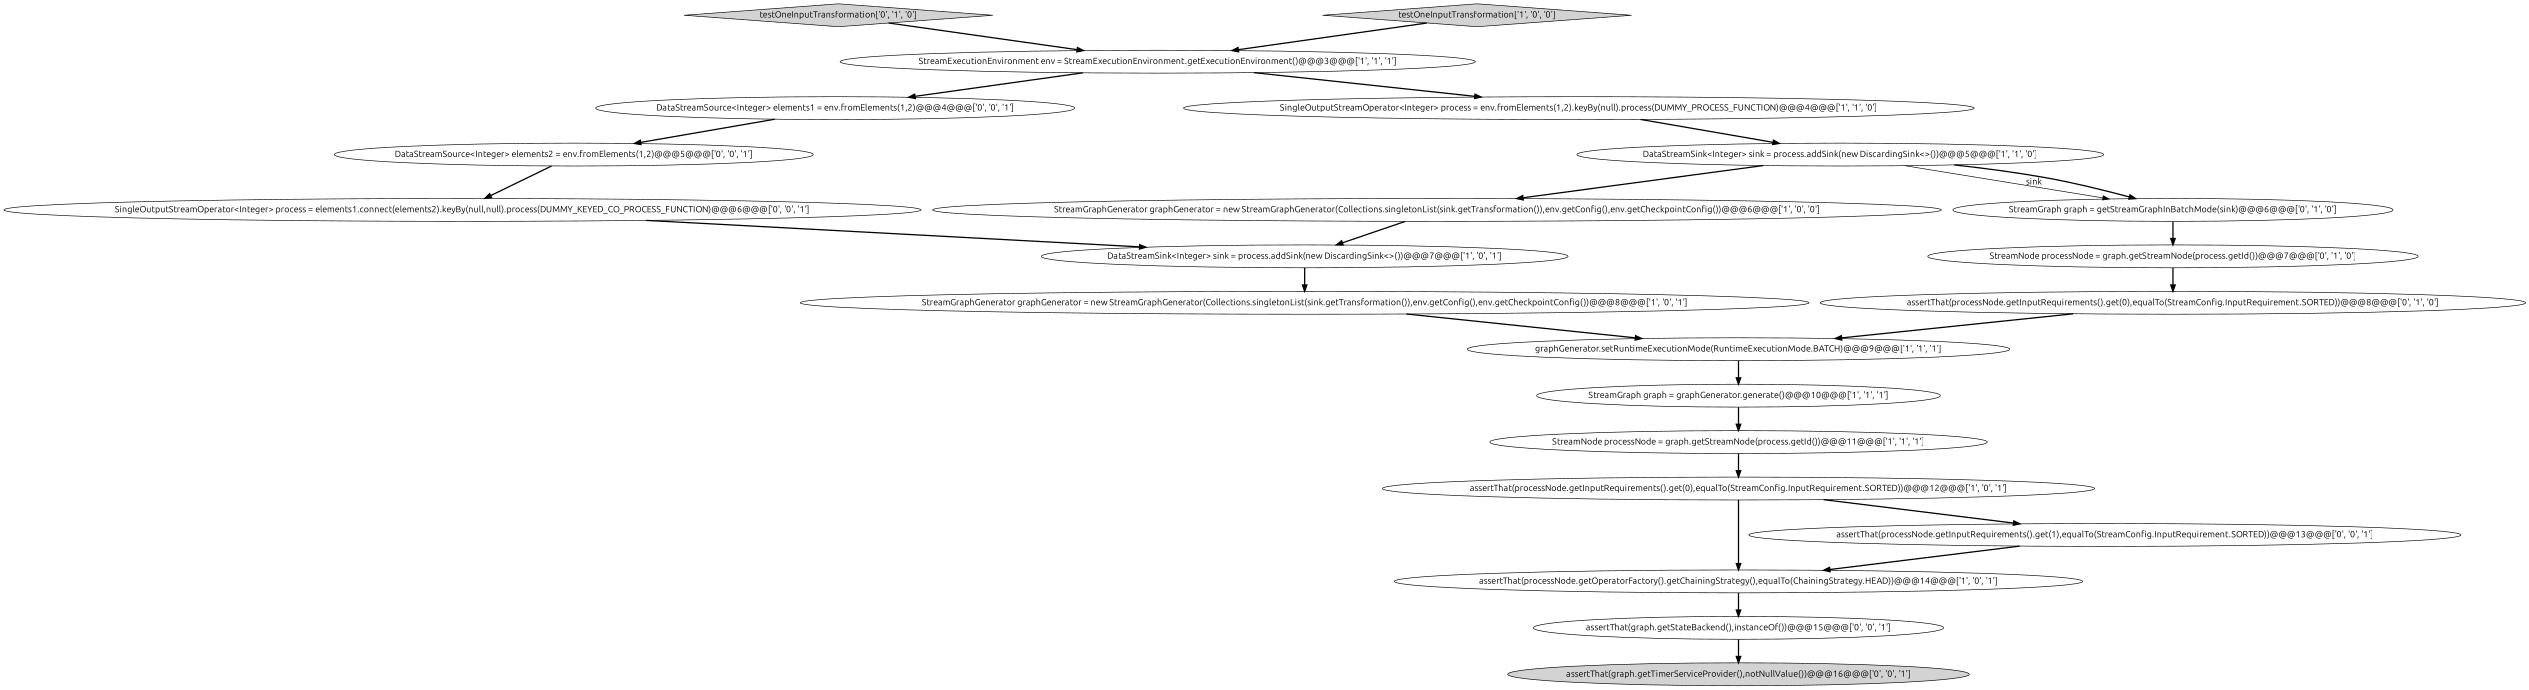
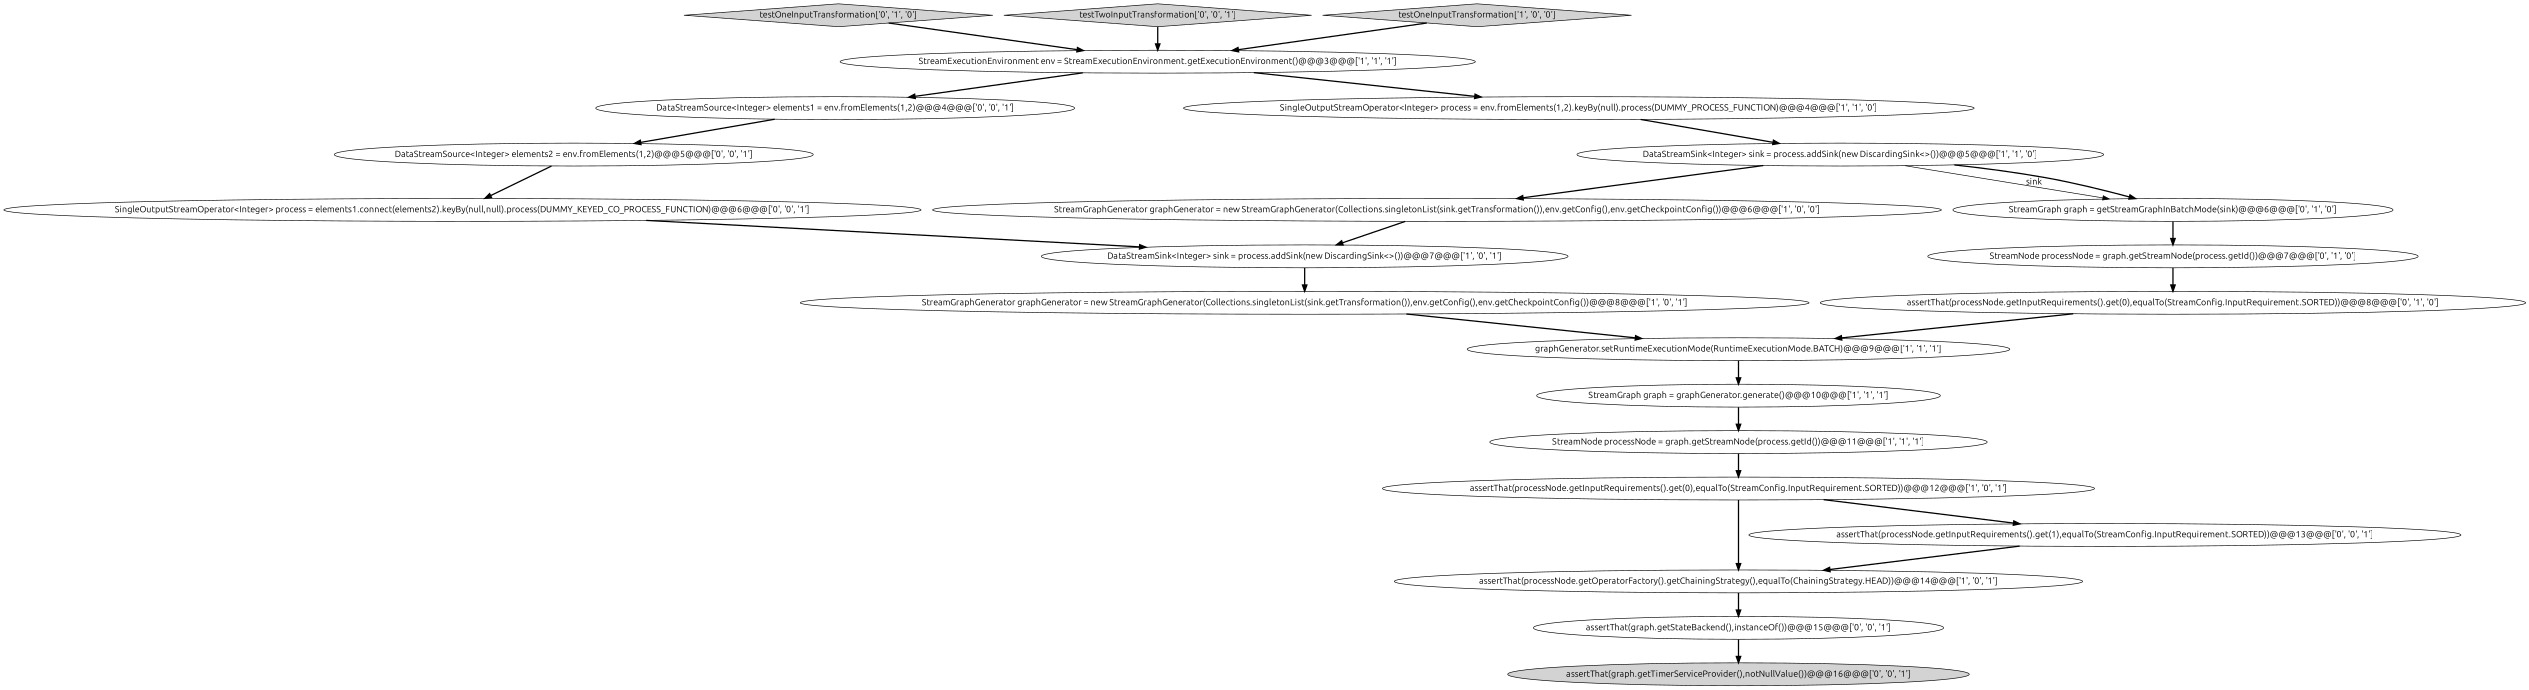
none -> (1158, 15)
